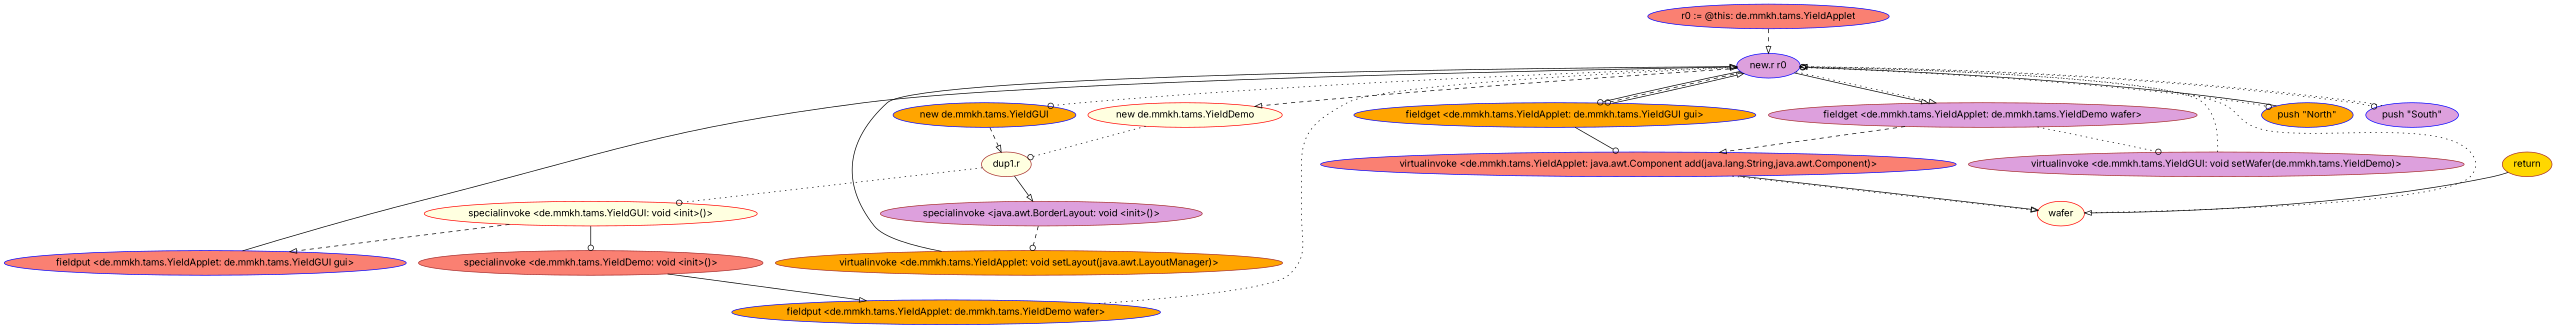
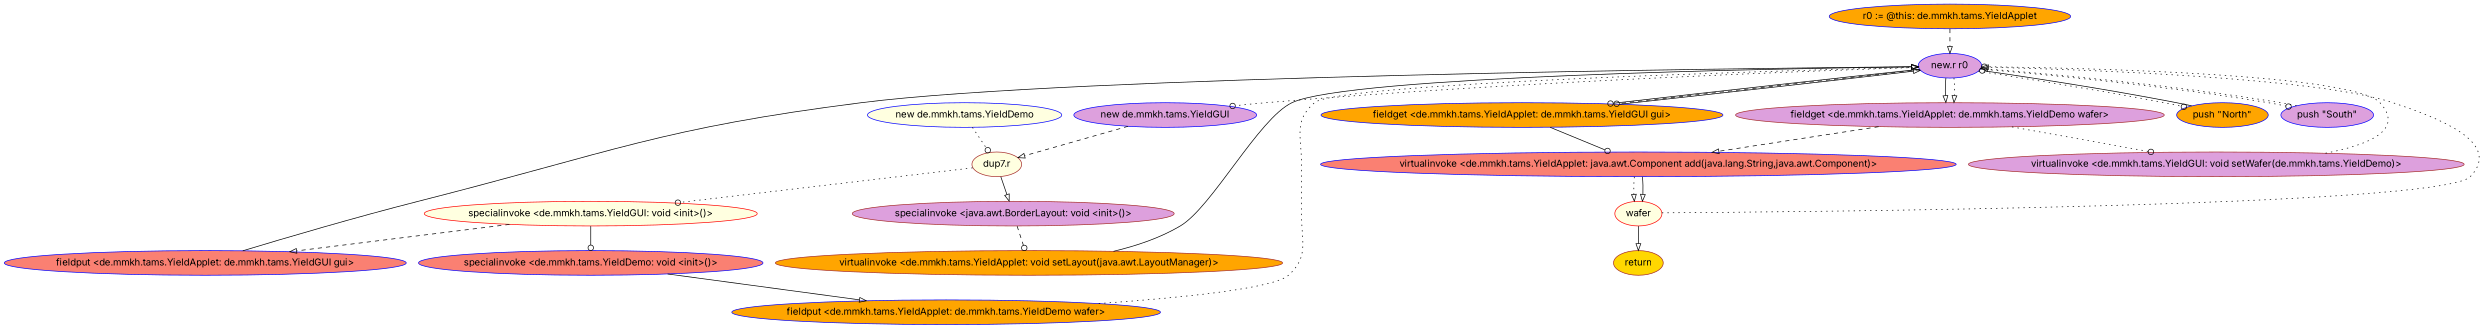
(1769, 16) -> (1950, 16)
(1511, 84) -> none
(984, 115) -> (1165, 115)
(1185, 115) -> (965, 115)
(1006, 164) -> (997, 164)
(2301, 203) -> (1638, 235)
(591, 263) -> (591, 263)
